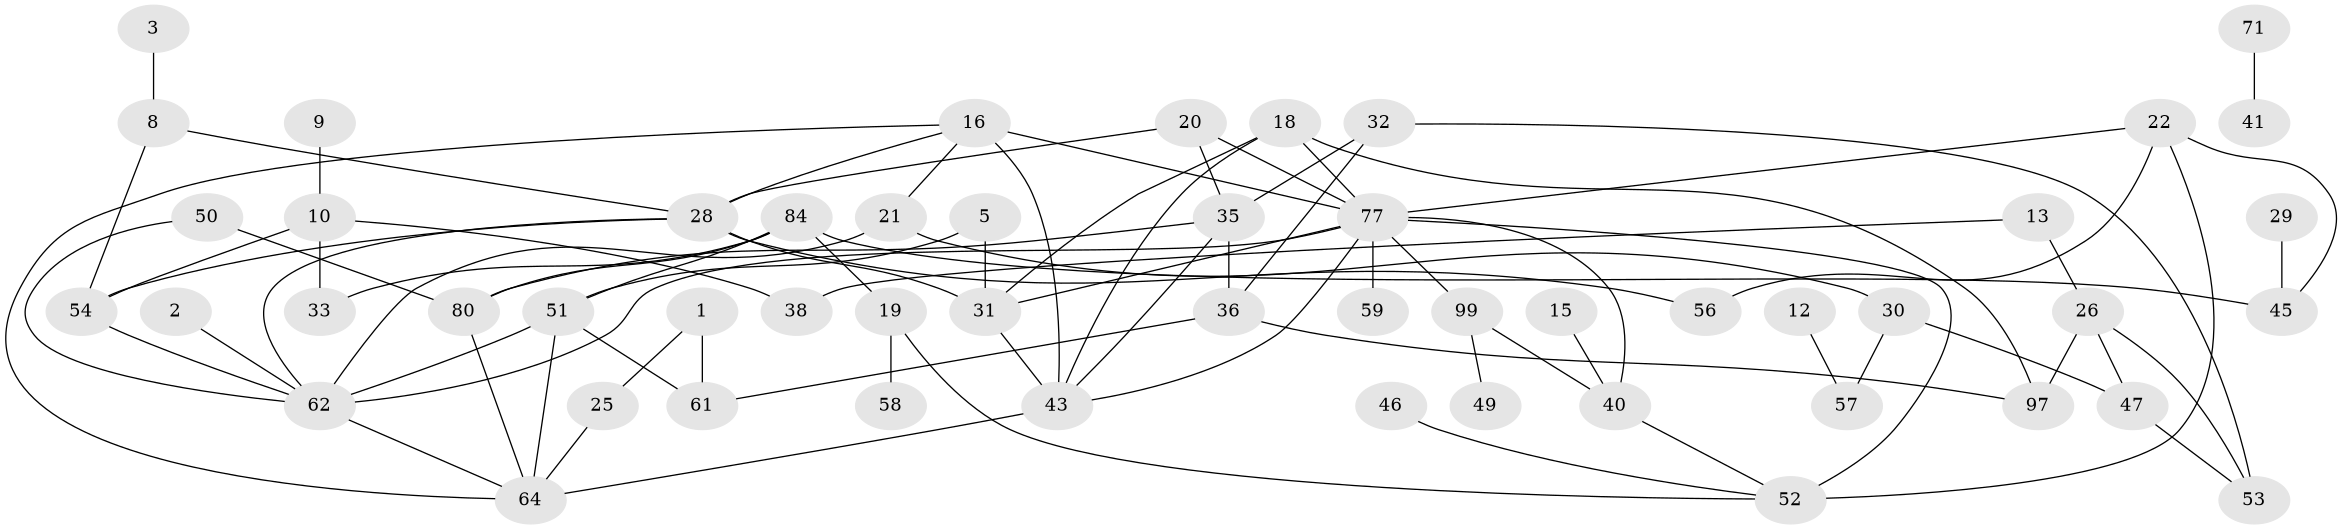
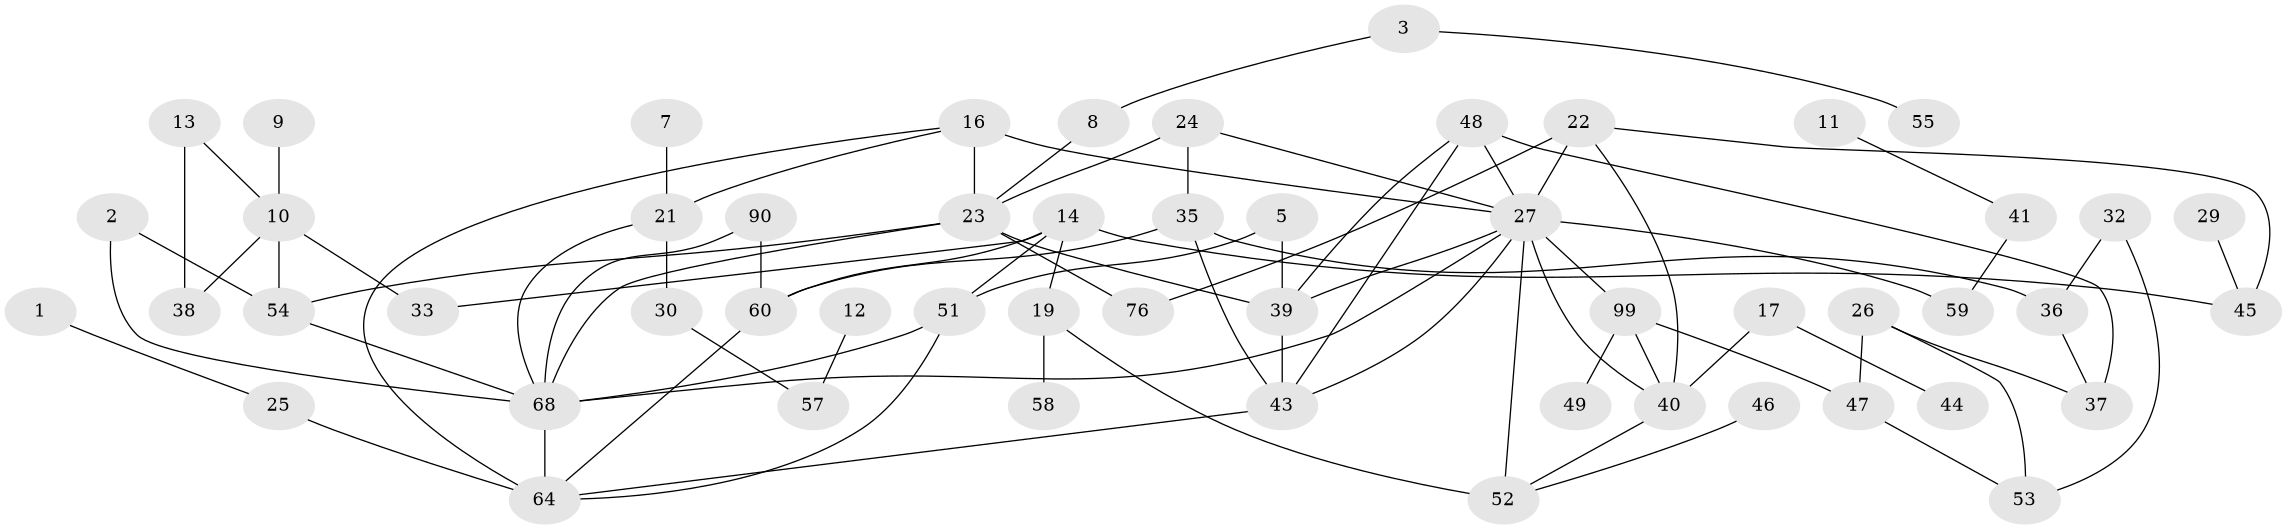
(2254, 29) -> (1830, 123)
none -> (667, 123)
(1191, 123) -> (1188, 123)
(1285, 123) -> (1472, 123)
none -> (1924, 123)
(1304, 170) -> none
(118, 217) -> (196, 264)
(207, 217) -> (761, 217)
(702, 217) -> (974, 217)
(797, 217) -> (1069, 217)
(1373, 217) -> (1526, 217)
(1045, 230) -> none
none -> (1989, 265)
(2063, 265) -> (232, 170)
(464, 312) -> (761, 312)
(985, 312) -> (1282, 312)
(1561, 312) -> (1769, 312)
(1706, 312) -> (1138, 312)
(2007, 352) -> (1744, 356)
(320, 406) -> (545, 406)
(702, 406) -> none
none -> (1953, 406)
(2038, 406) -> (2097, 406)
(2152, 449) -> (1659, 250)
